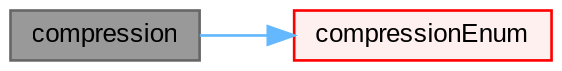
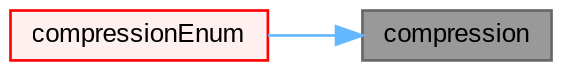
(233, 35) -> (302, 35)
